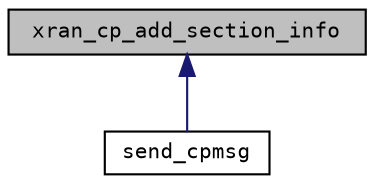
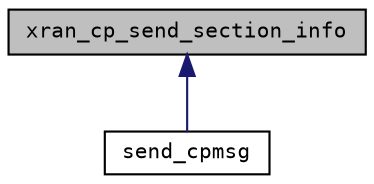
(187, 32) -> (187, 32)
